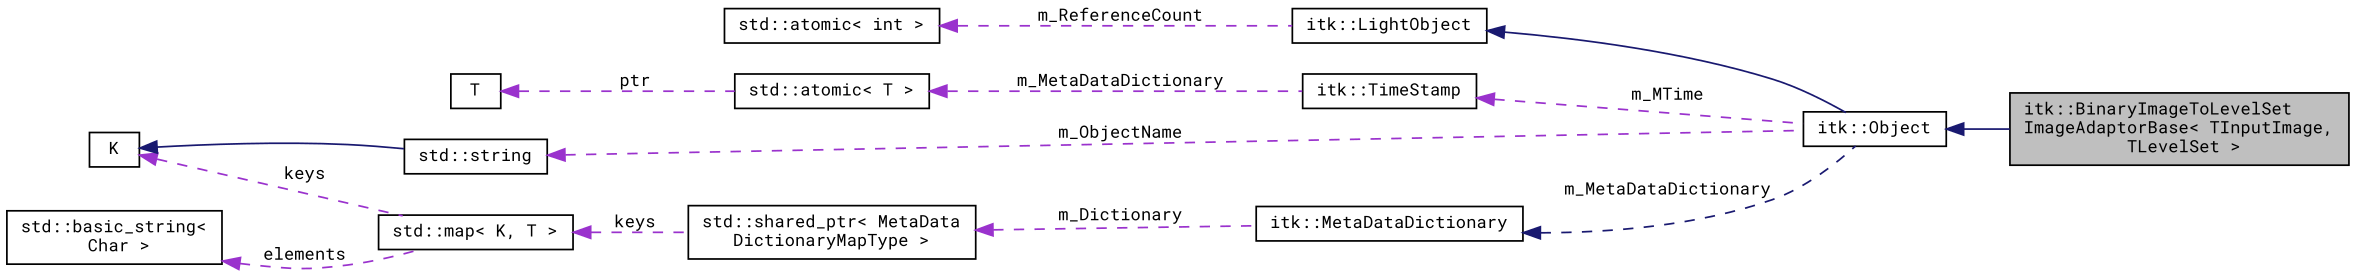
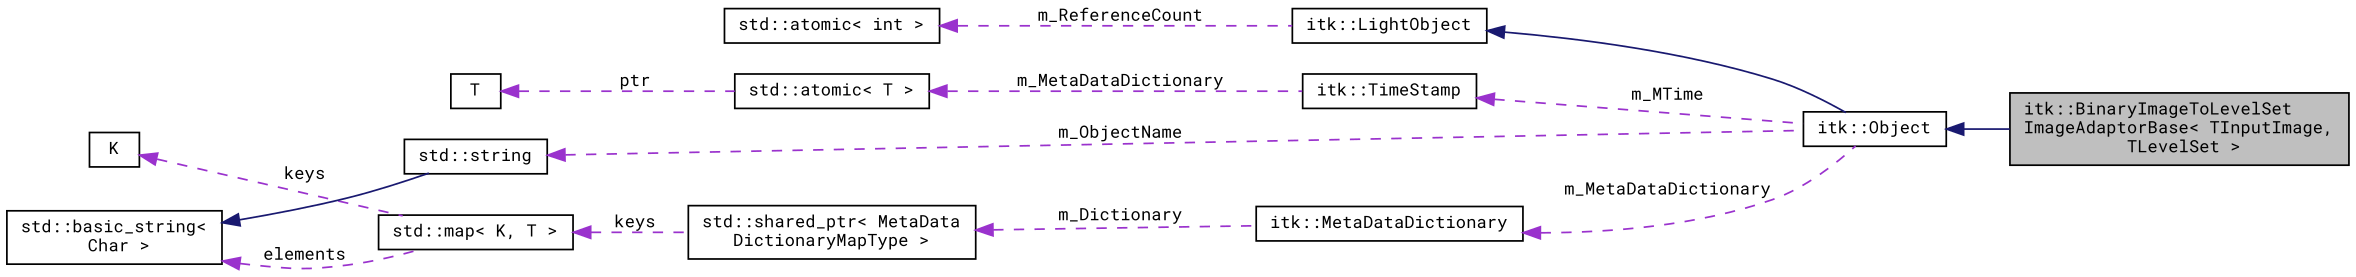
(281, 143) -> (311, 206)
(1707, 217) -> (1707, 217)
